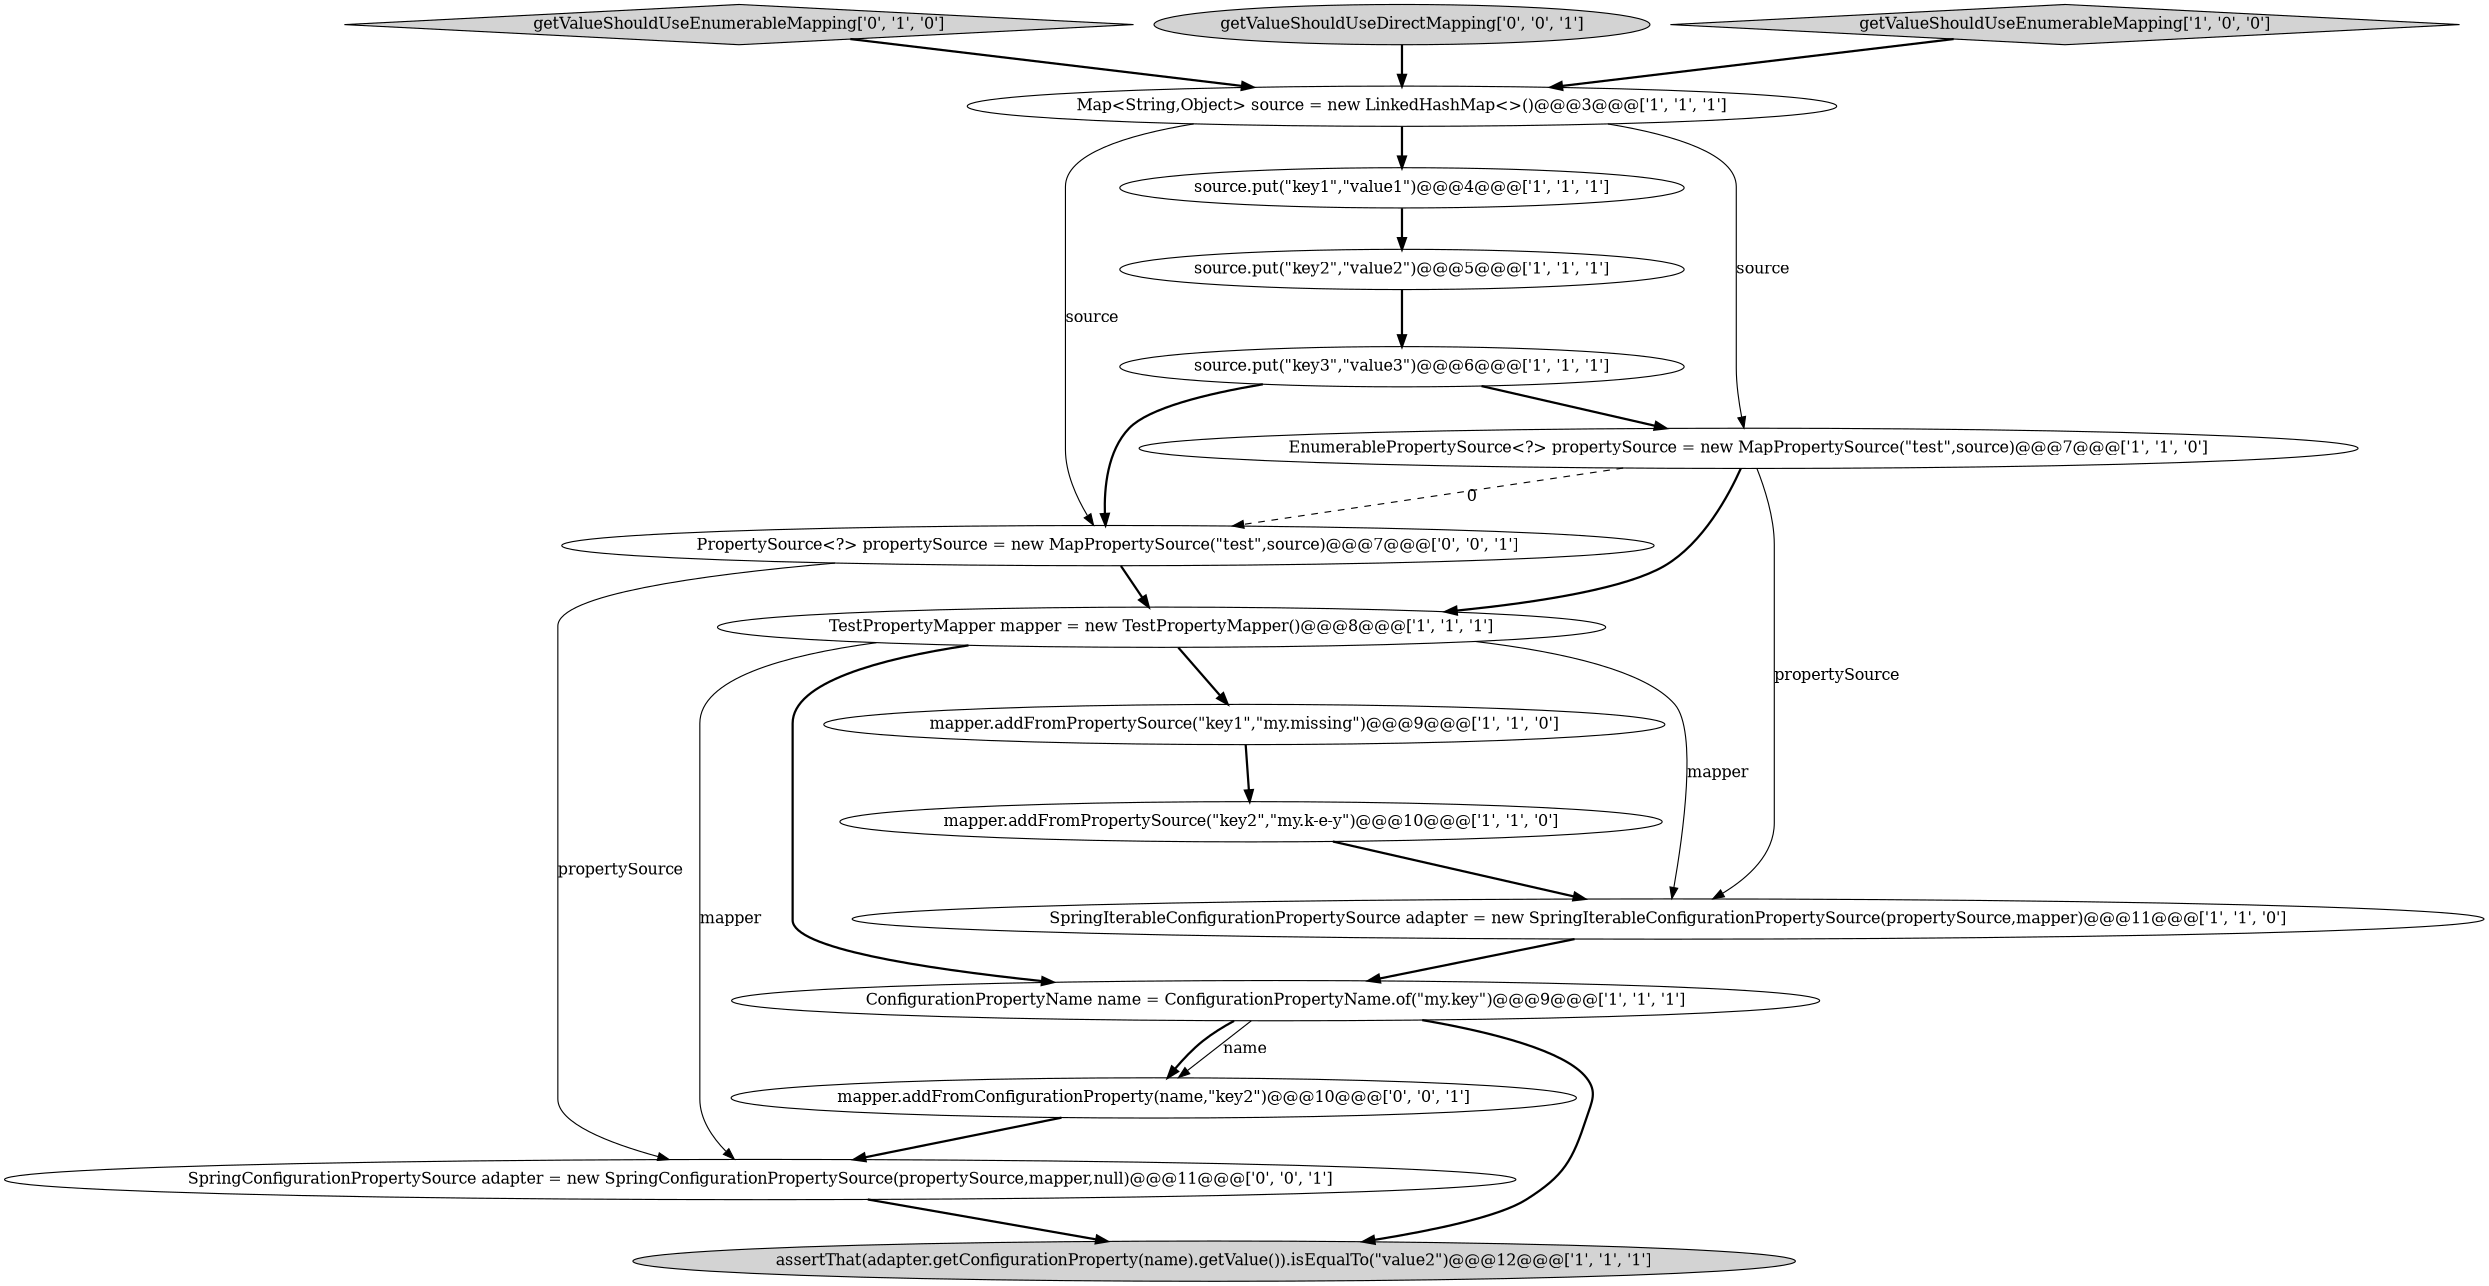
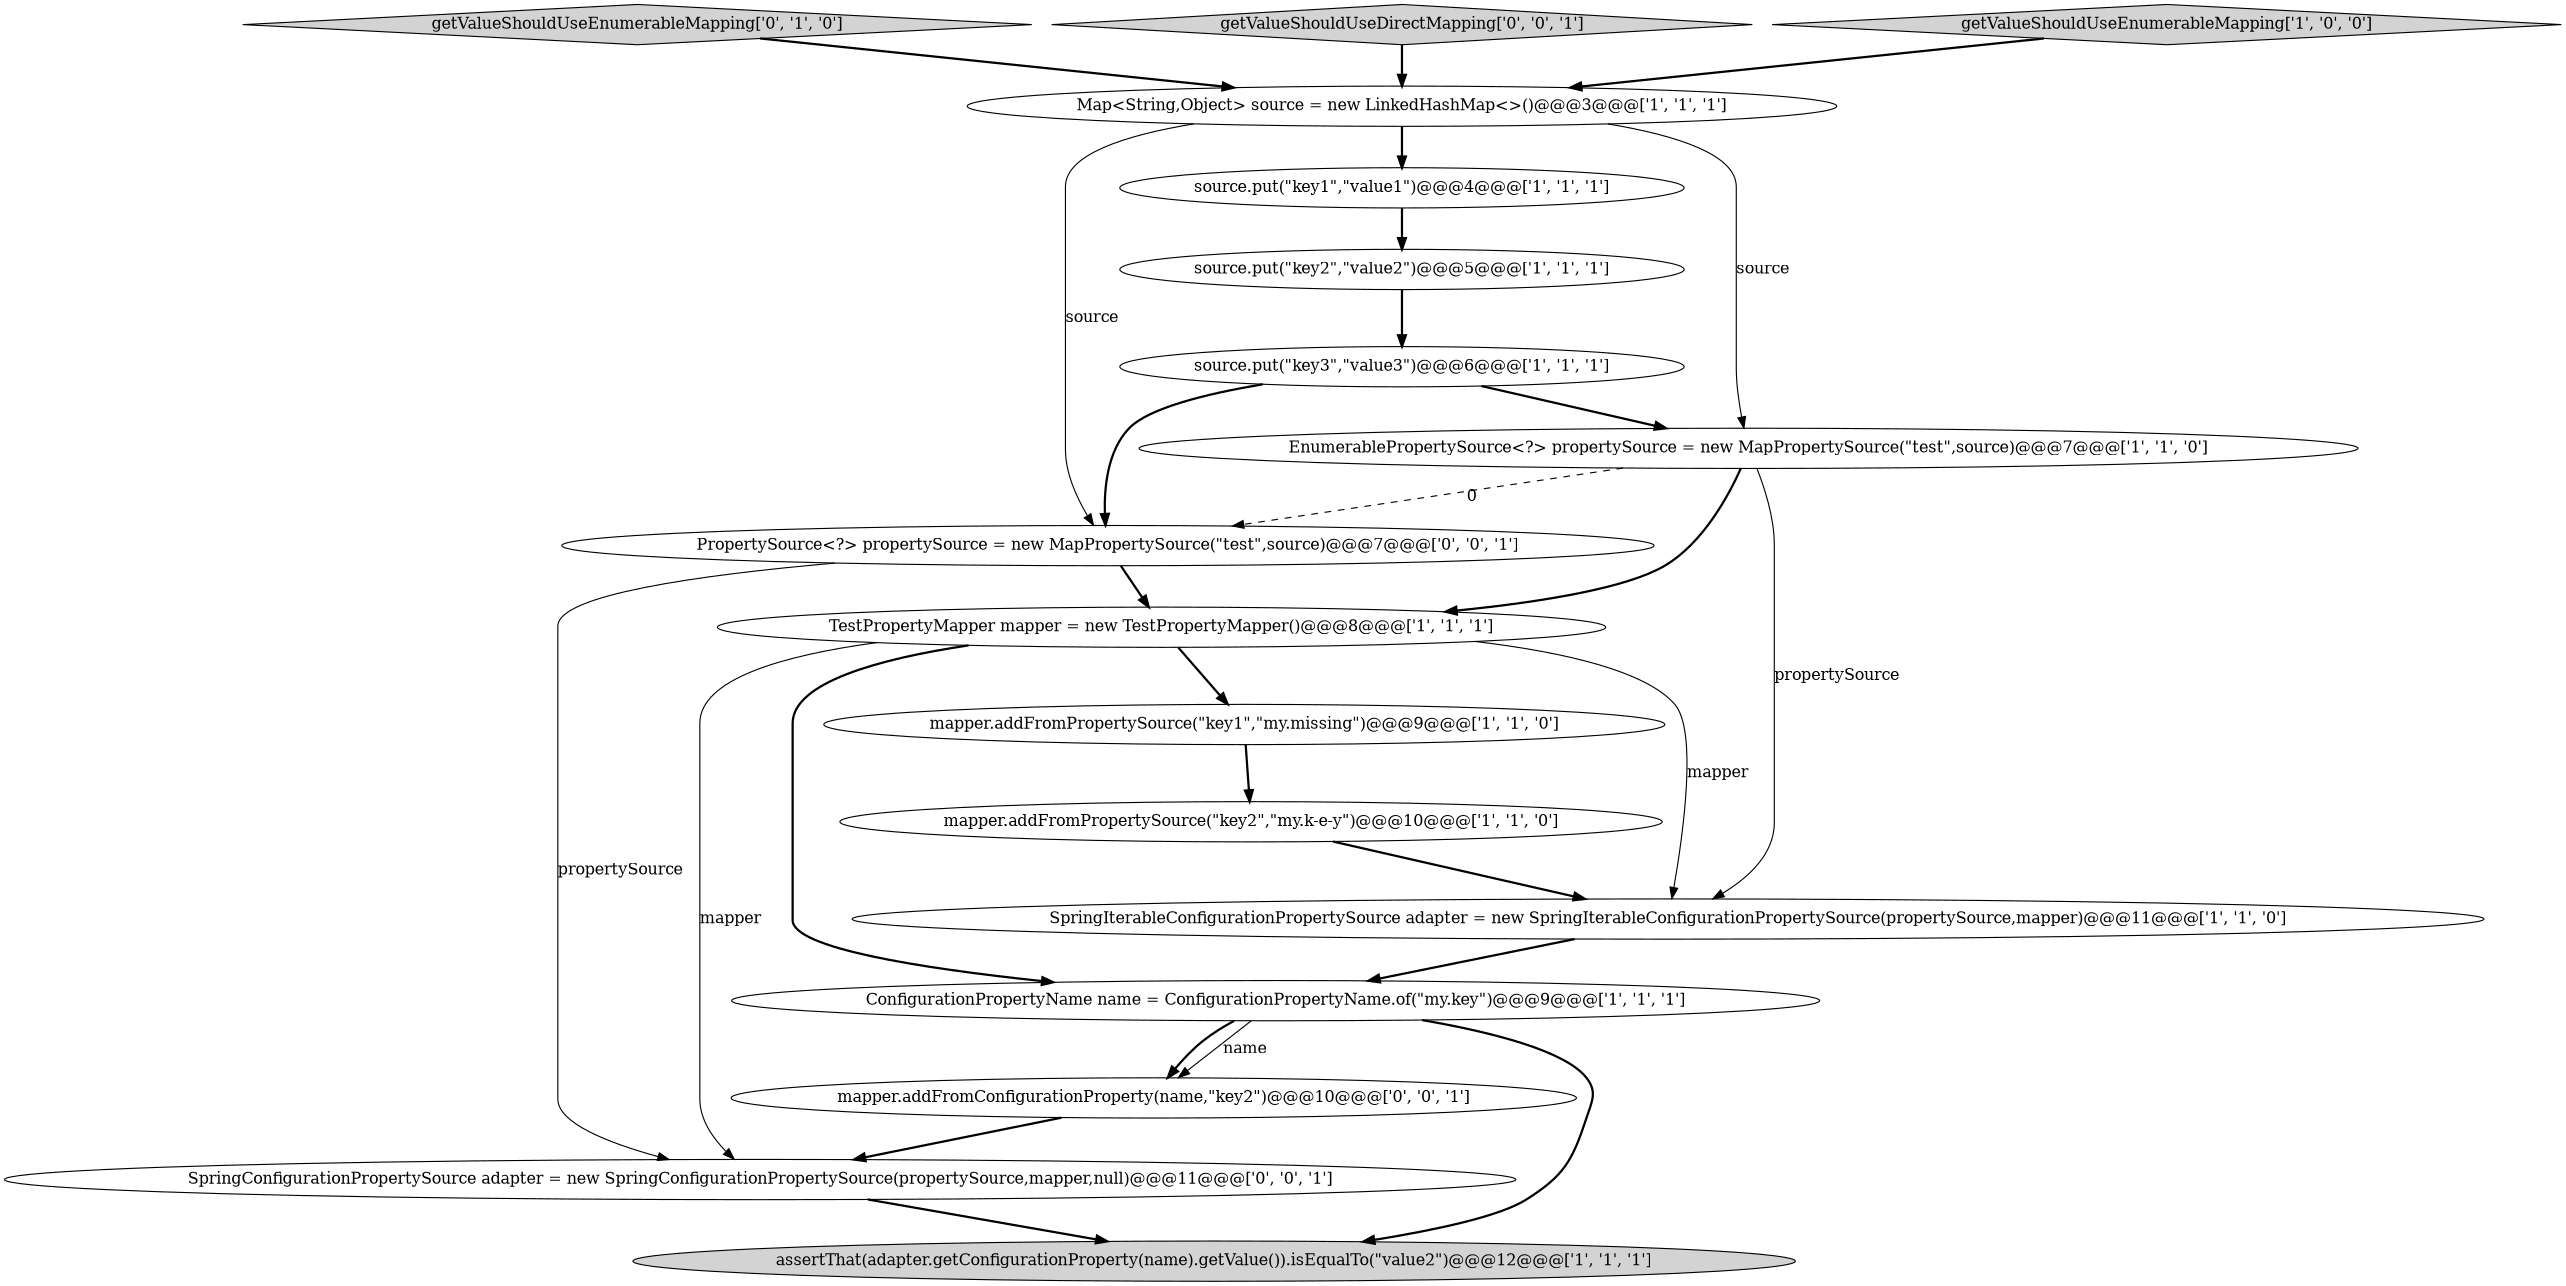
(1402, 25) -> (1402, 25)
